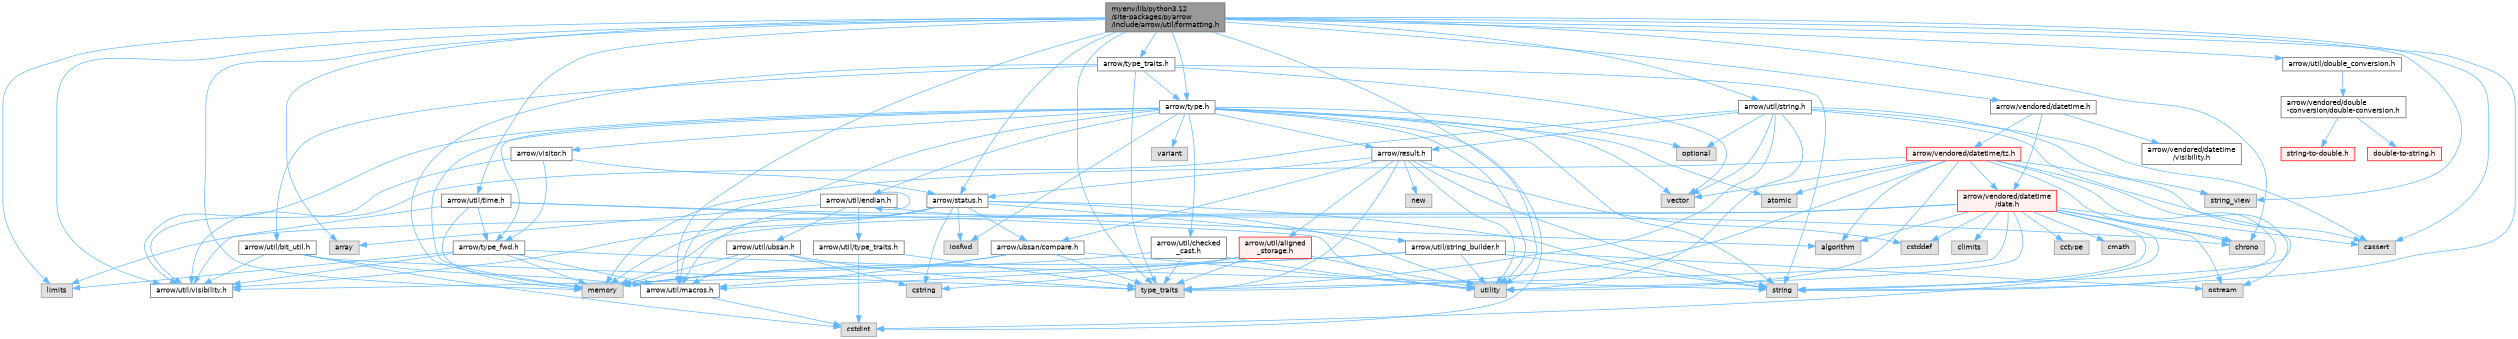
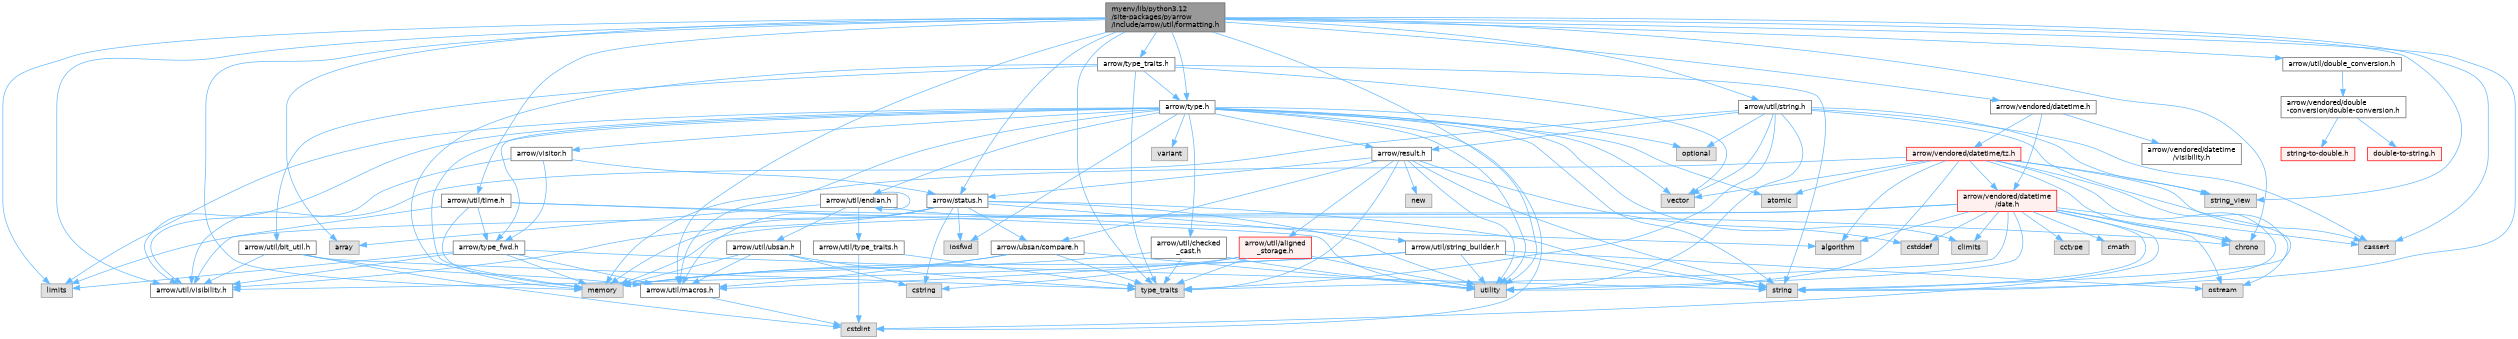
none -> (600, 121)
none -> (1572, 152)
(1577, 269) -> (2109, 174)
